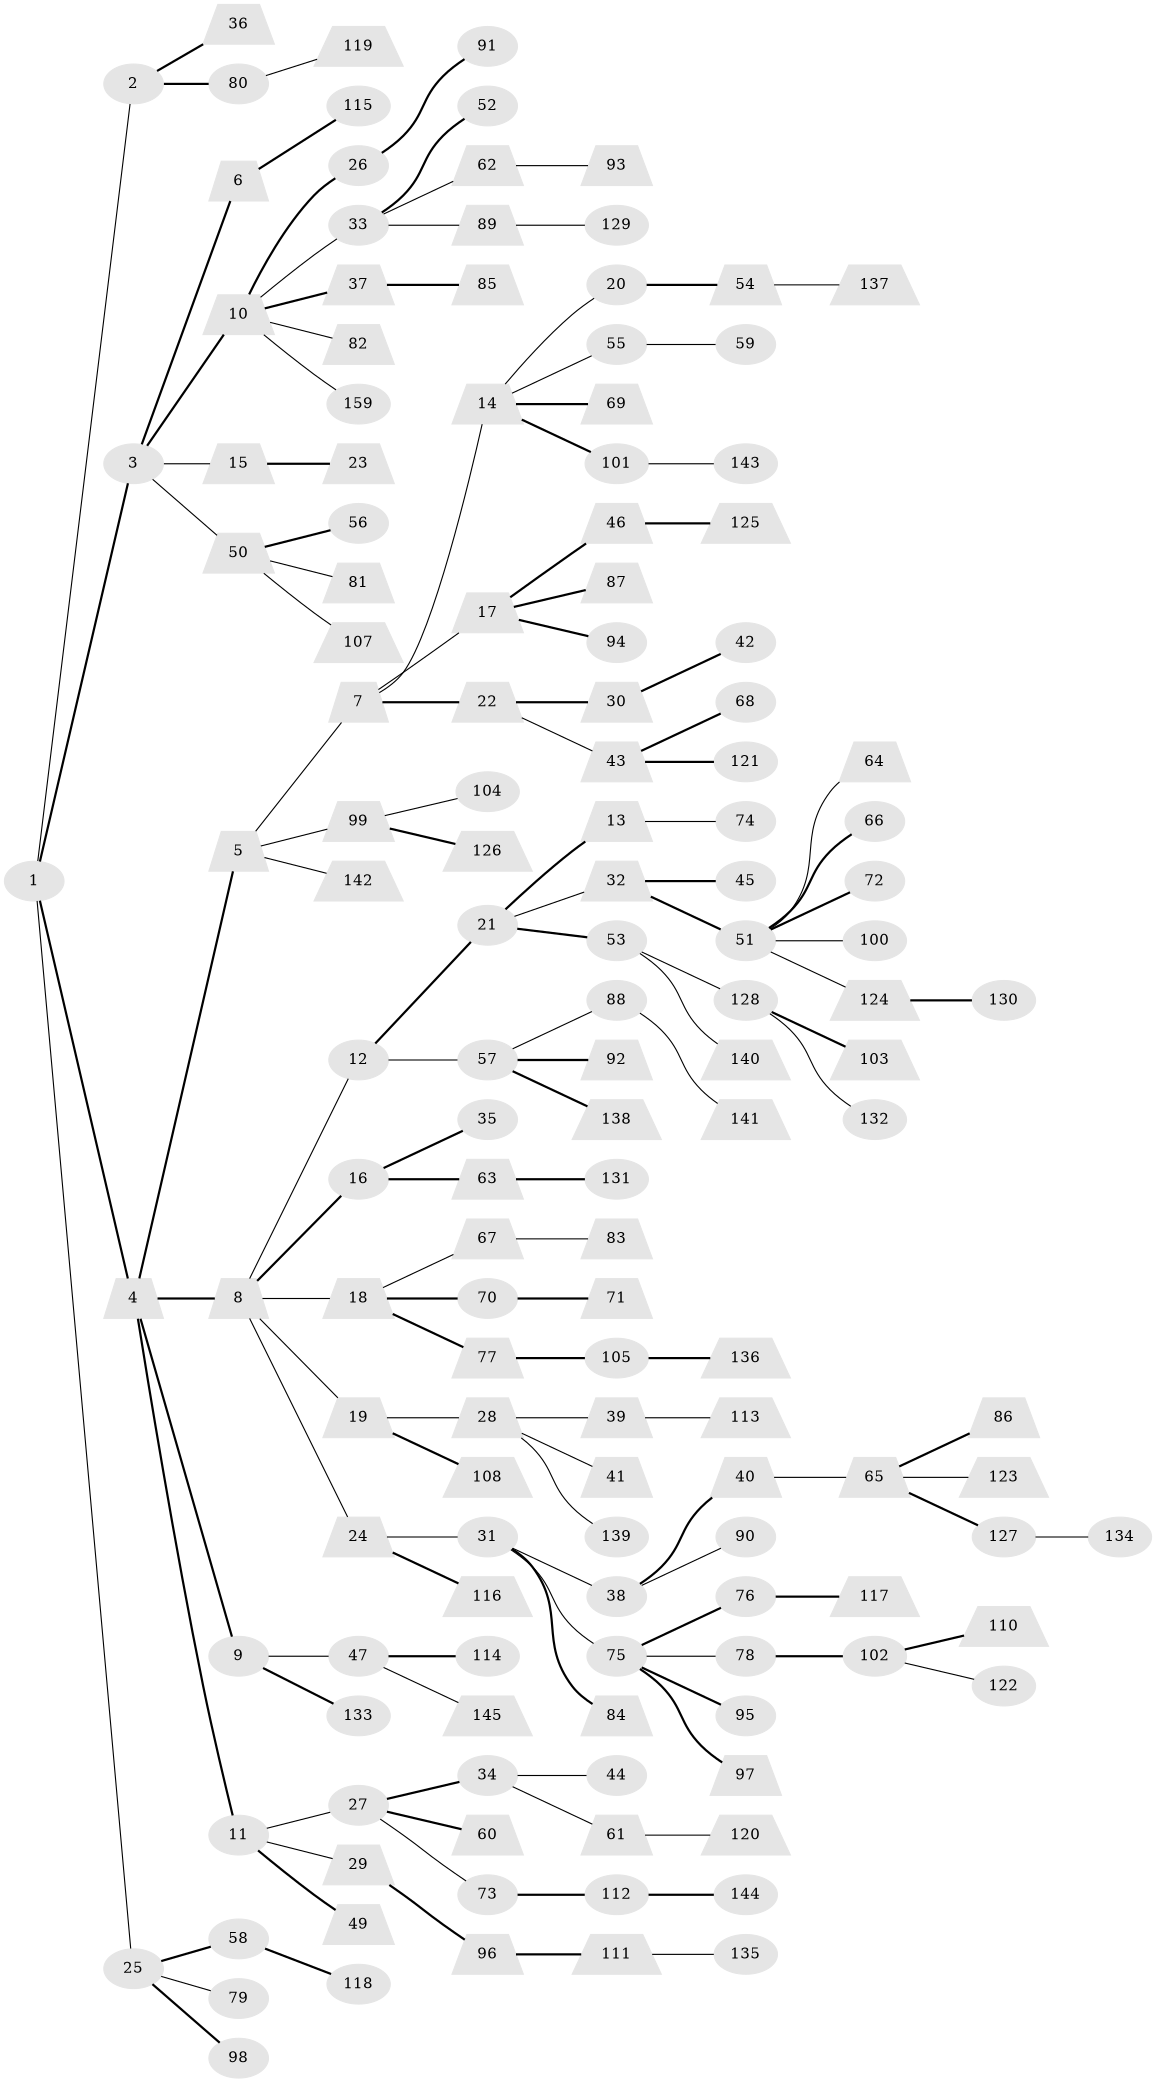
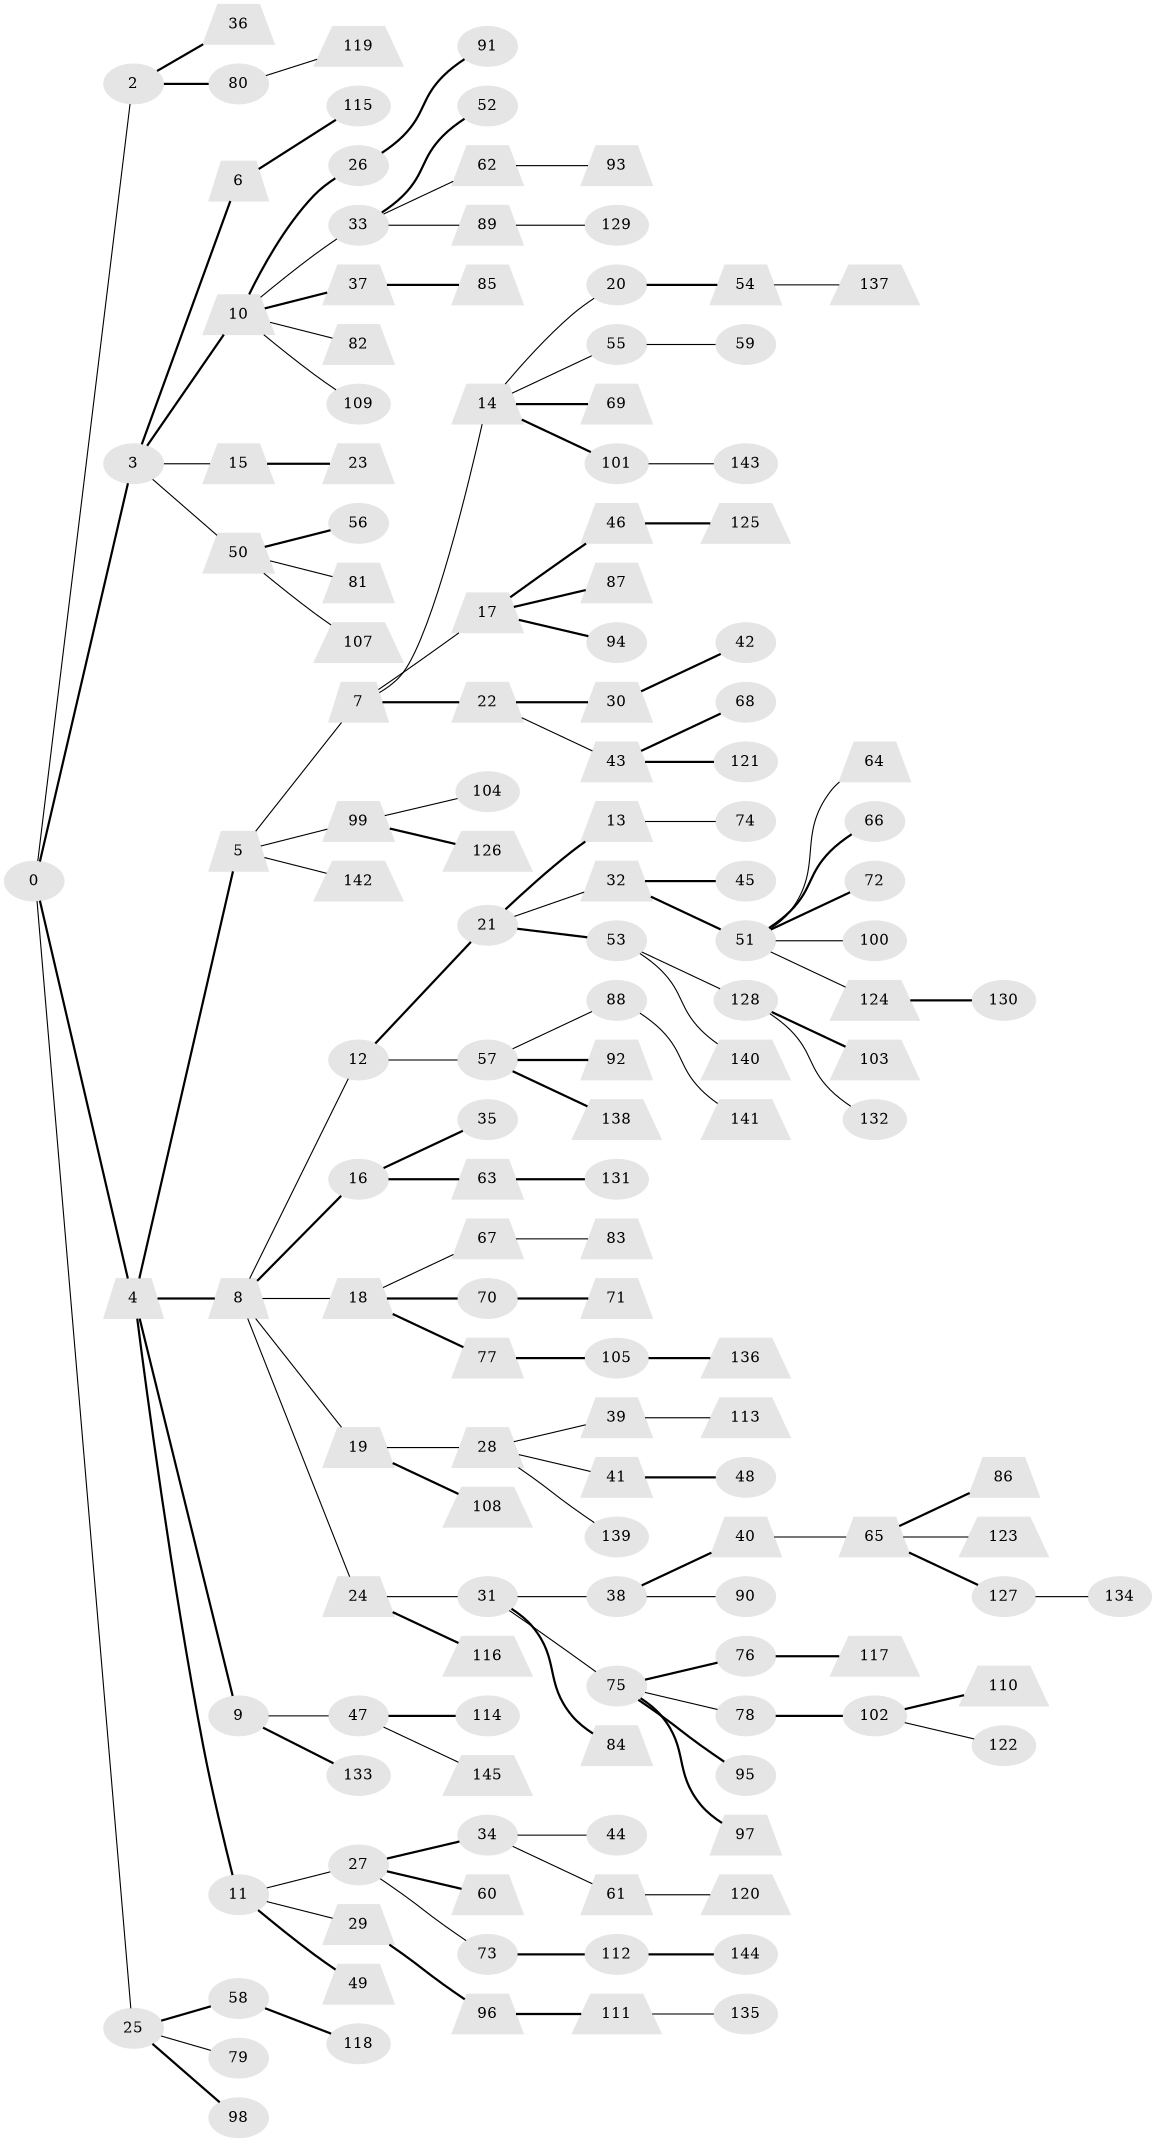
(359, 404) -> (359, 404)
(34, 881) -> (34, 881)
none -> (746, 1477)
